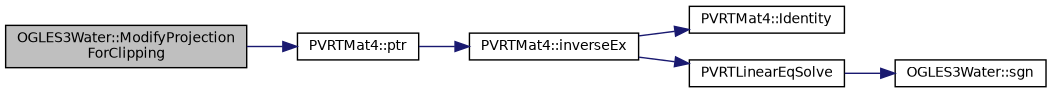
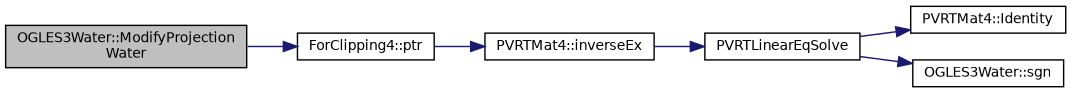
(657, 34) -> (878, 34)
(126, 47) -> (126, 47)
(358, 47) -> (366, 47)
